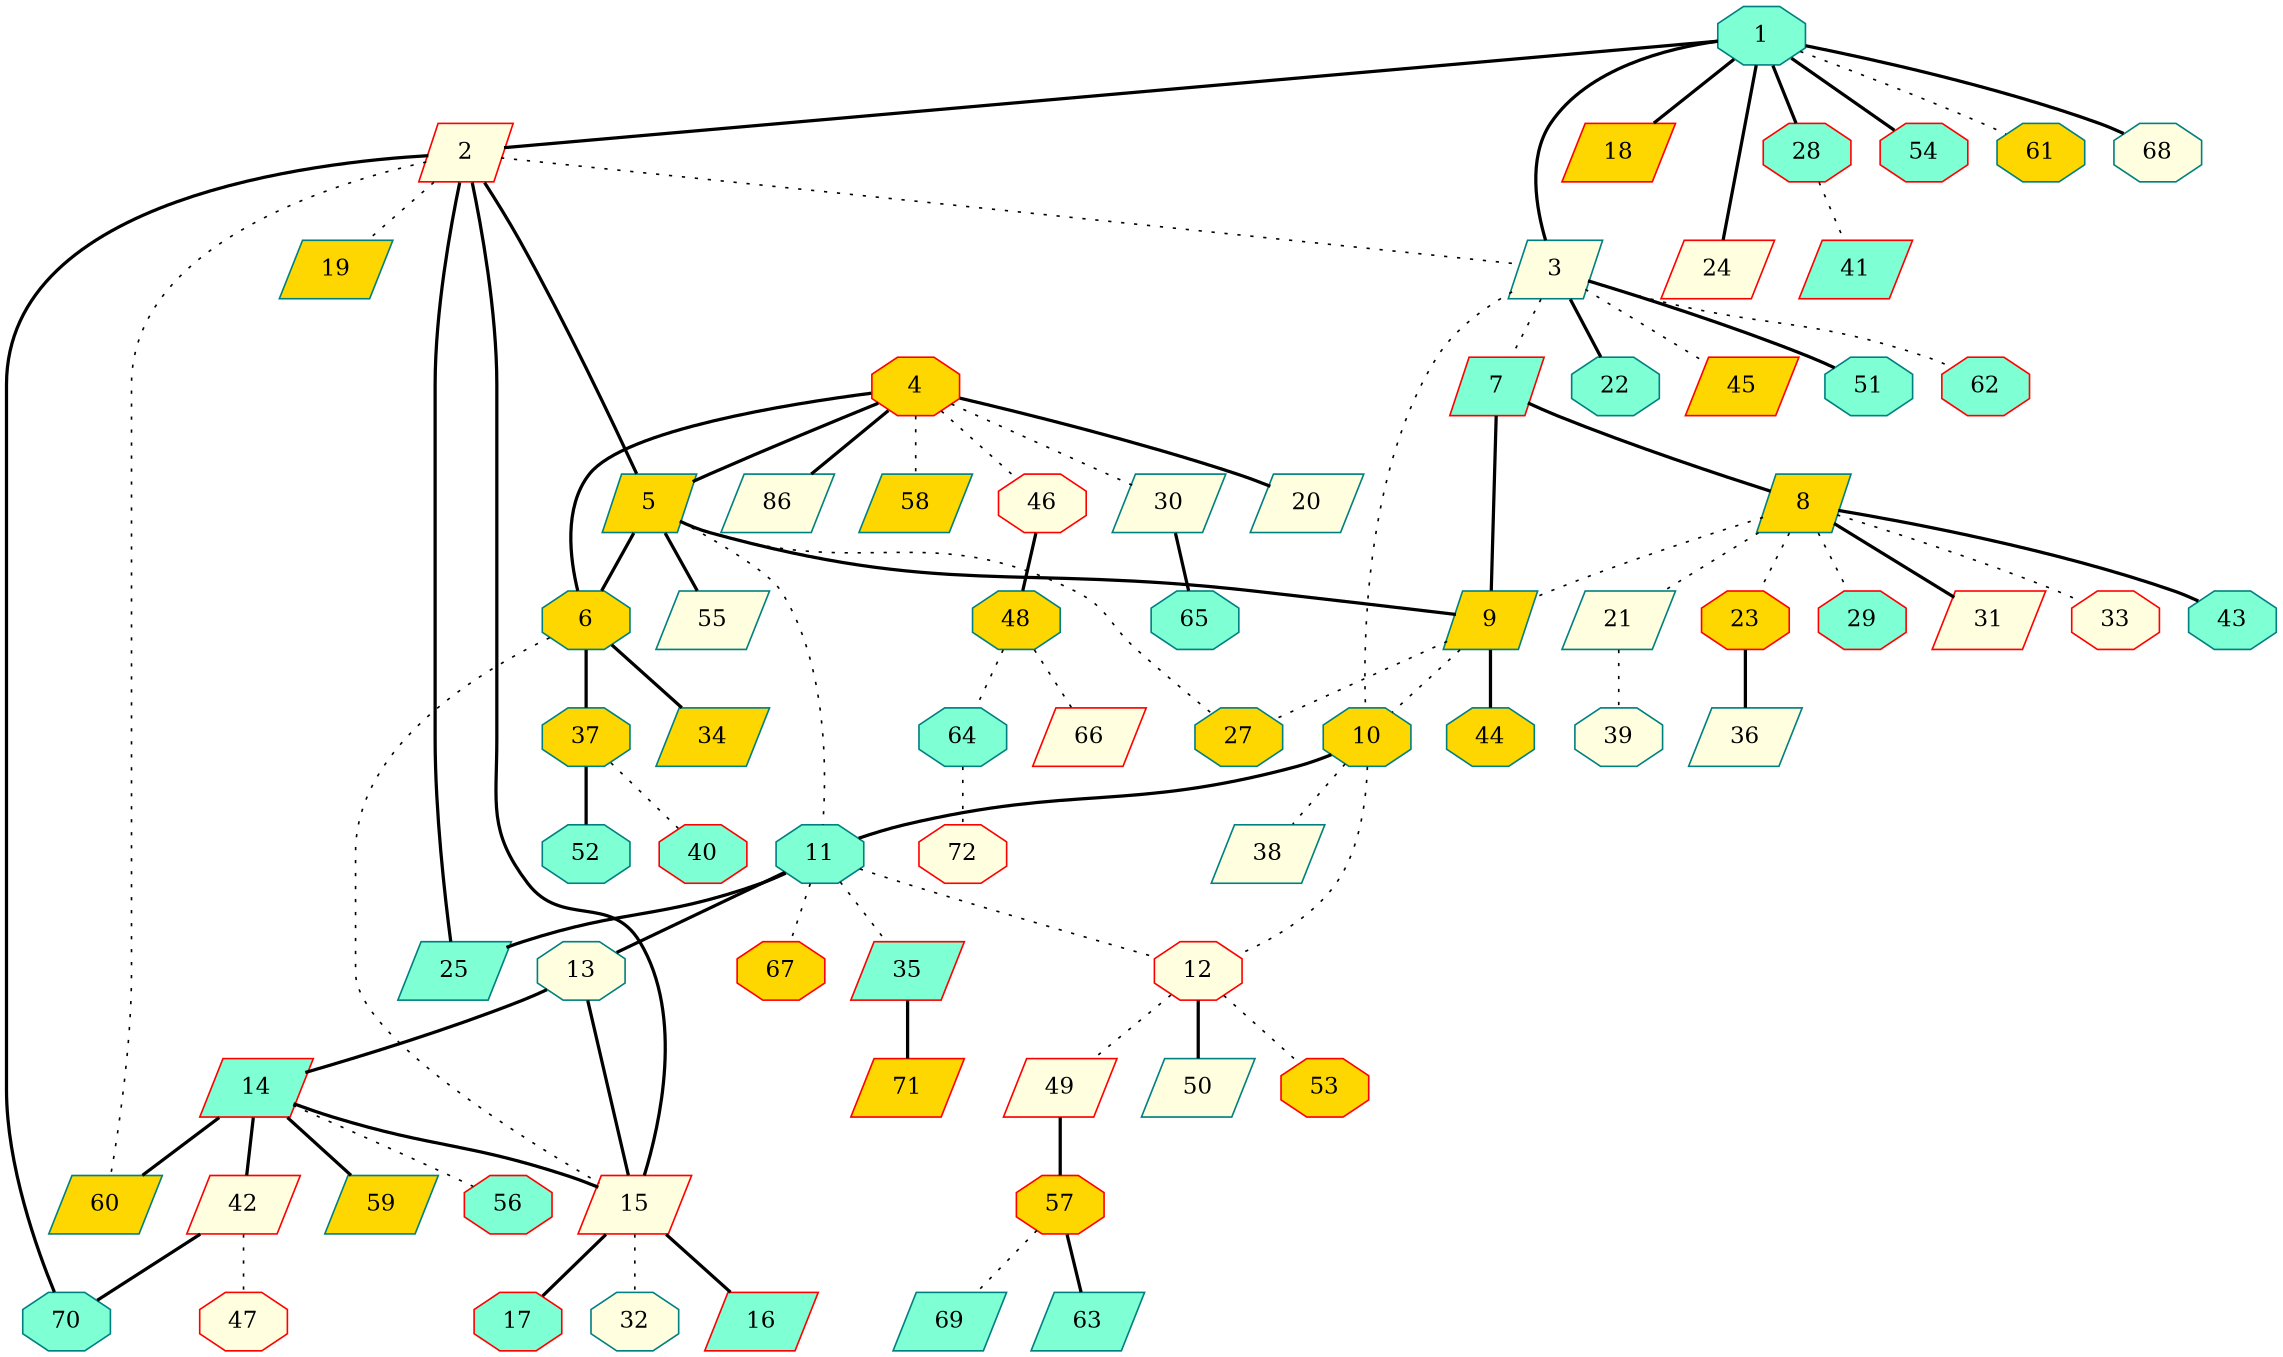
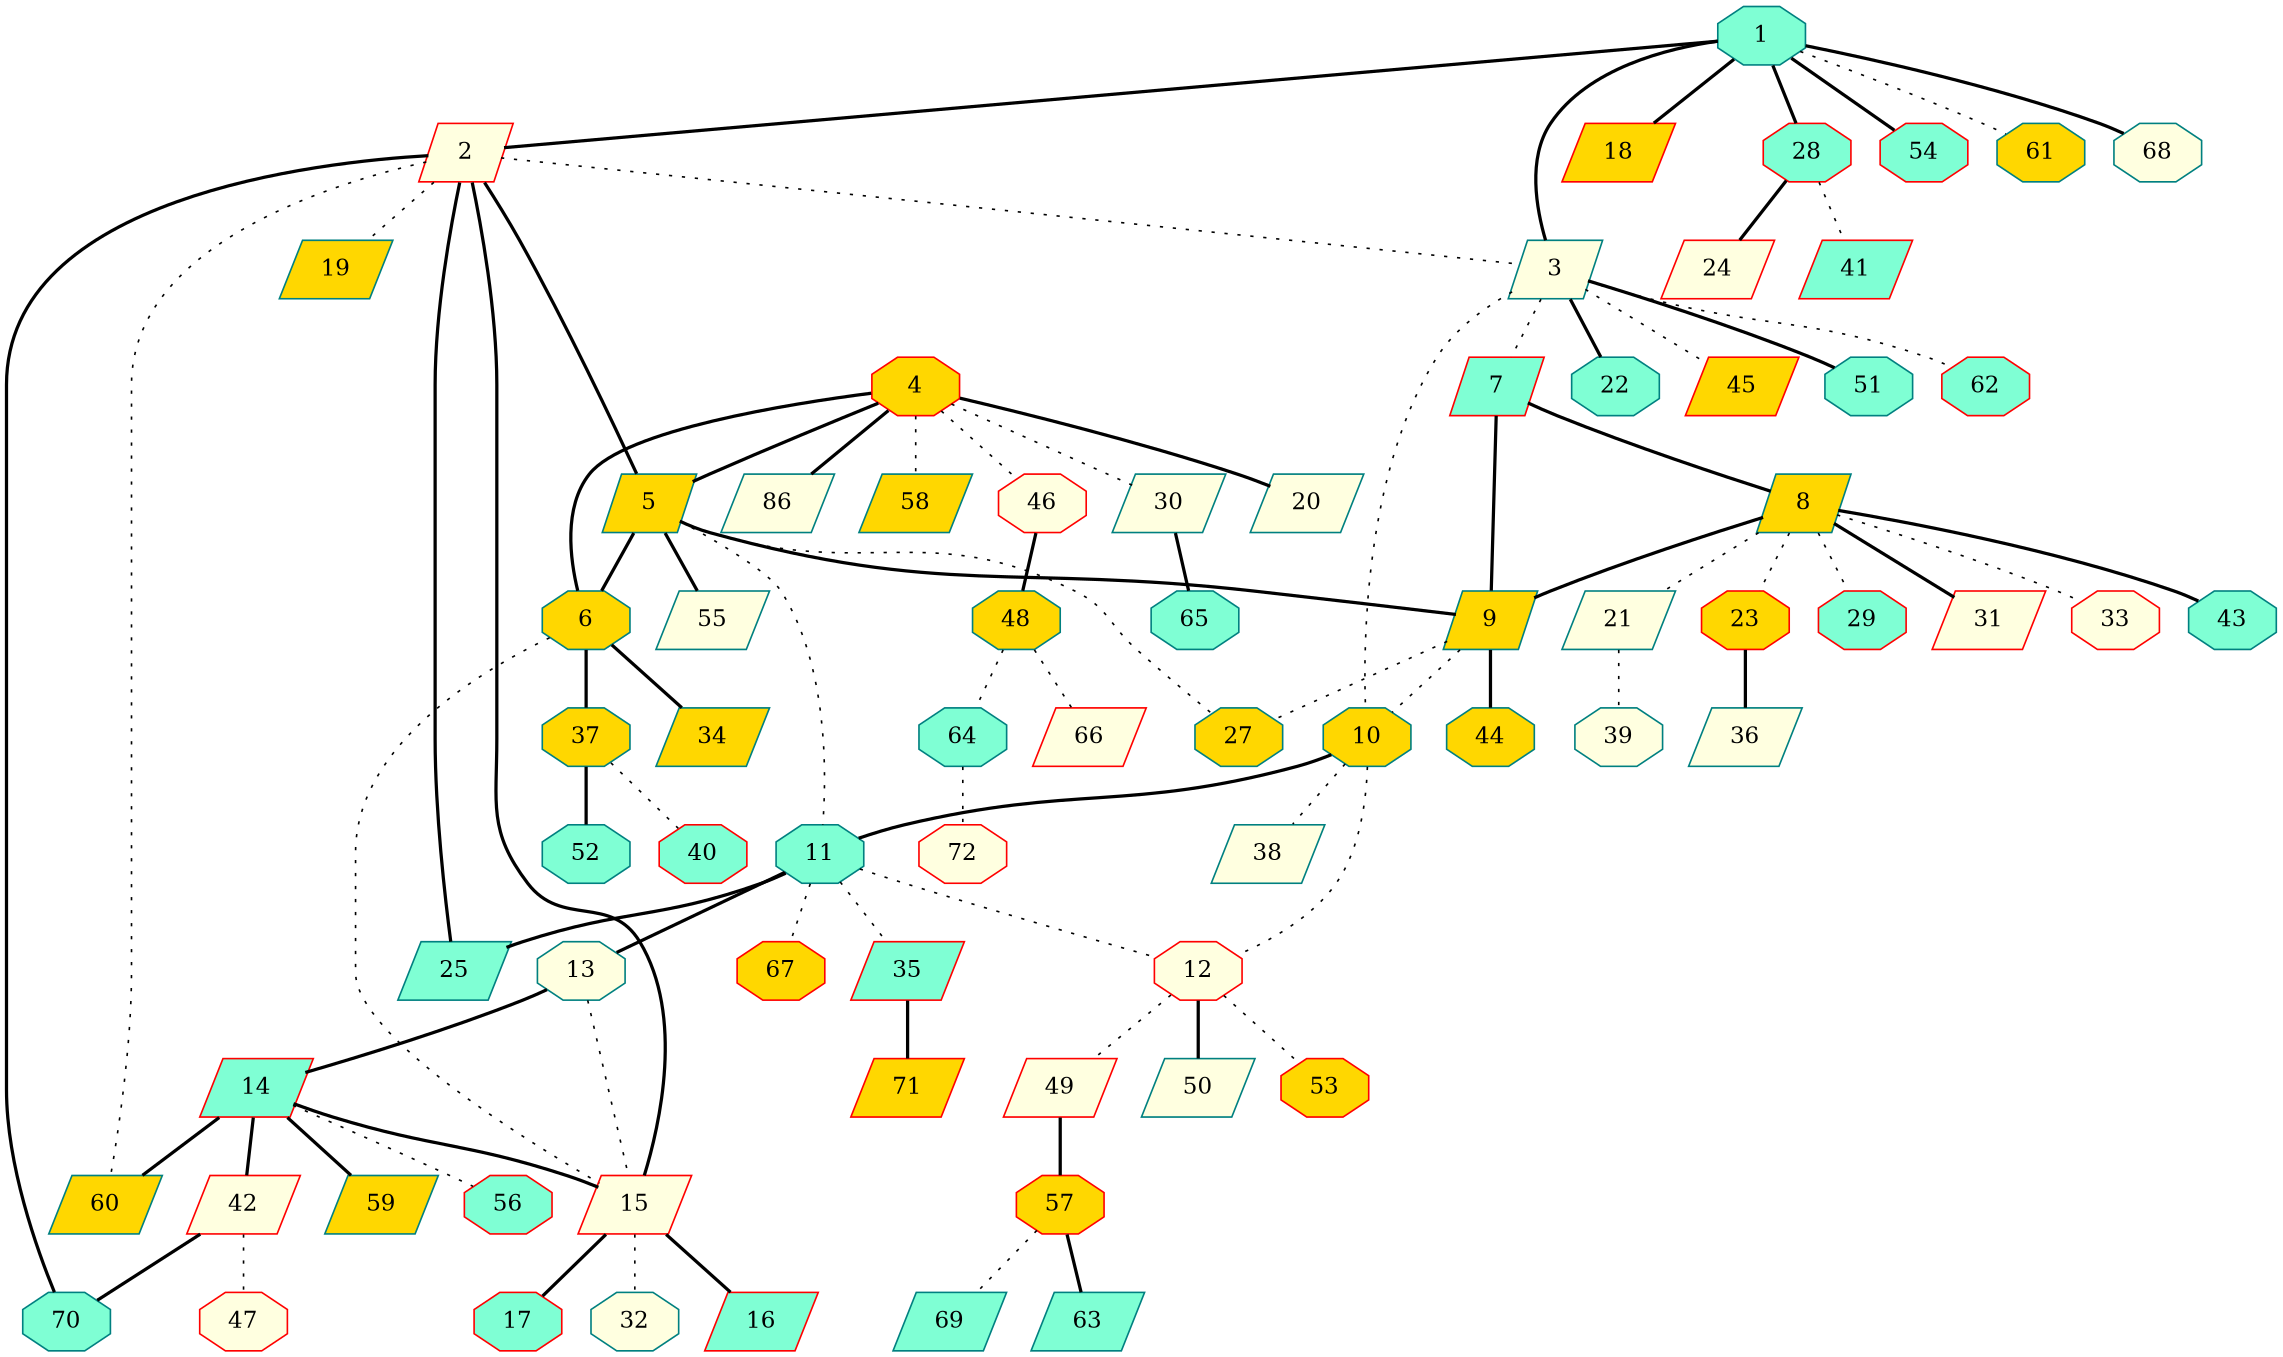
(1740, 153) -> (1763, 210)
(1648, 555) -> (1648, 555)
(608, 1088) -> (608, 1088)
